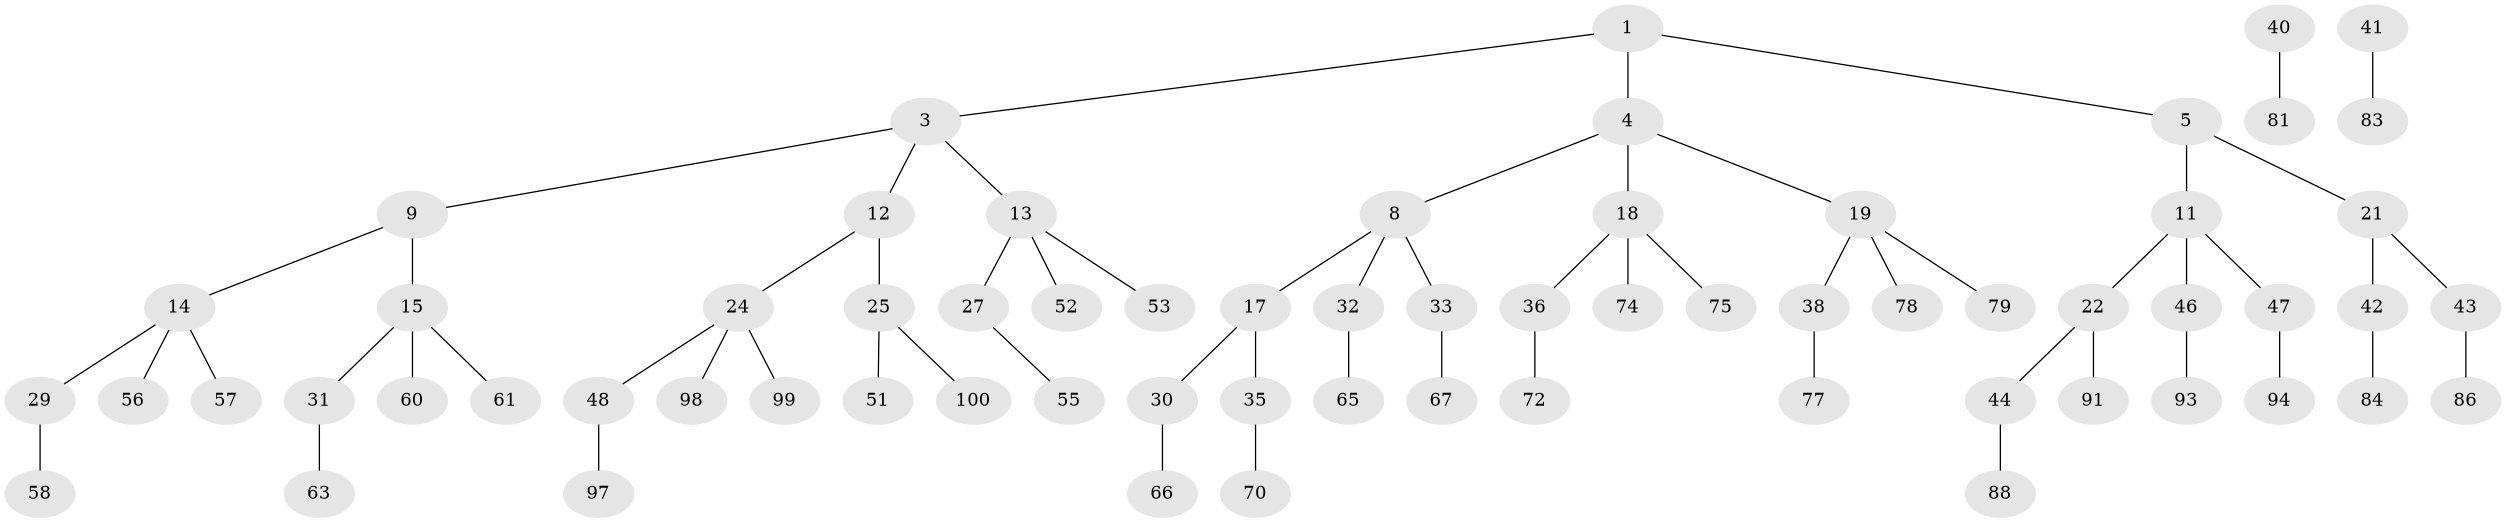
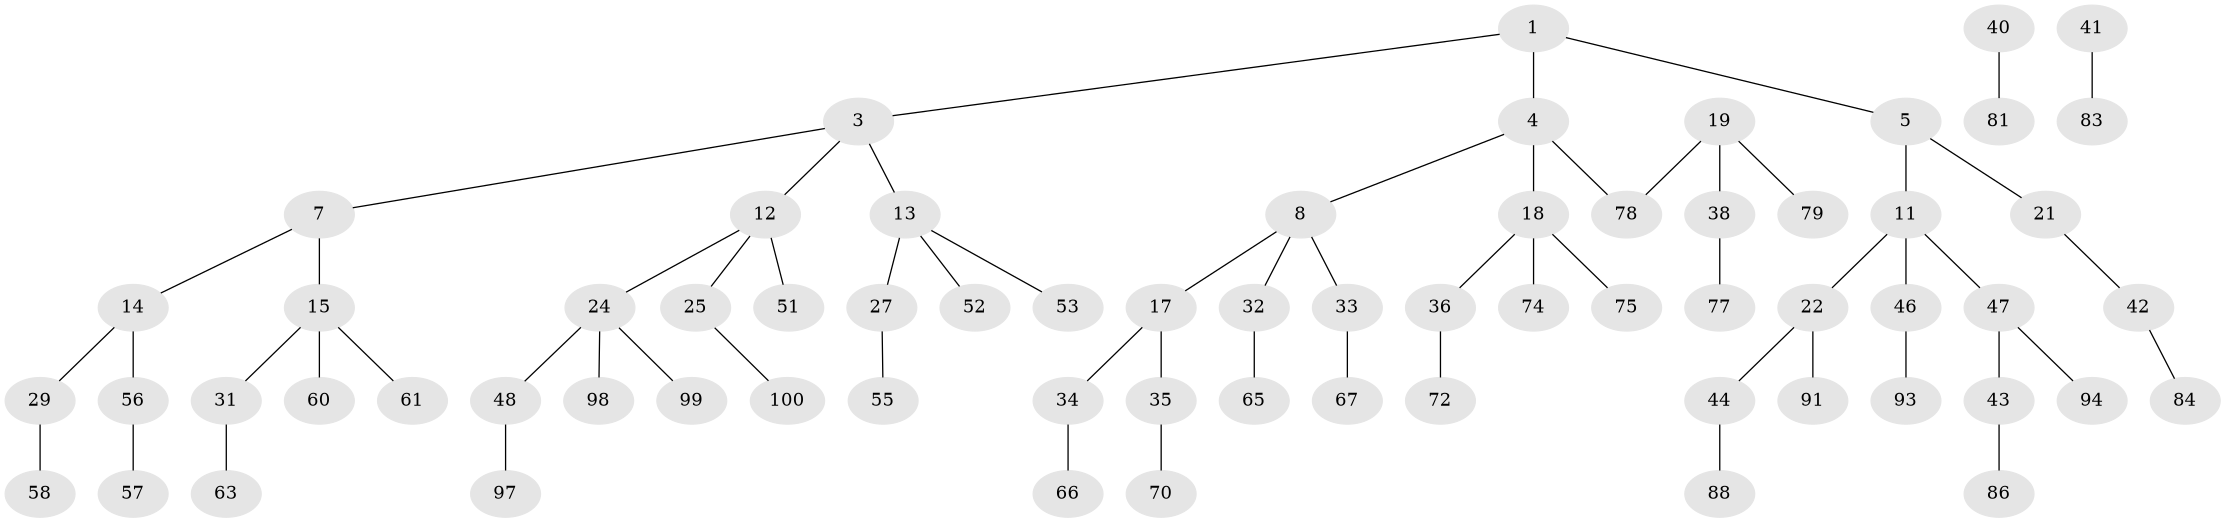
(1744, 168) -> (1580, 168)
(412, 215) -> (319, 215)
(2419, 261) -> (1999, 354)
(203, 354) -> (133, 448)
(879, 354) -> (777, 261)
(1162, 401) -> (1068, 401)
